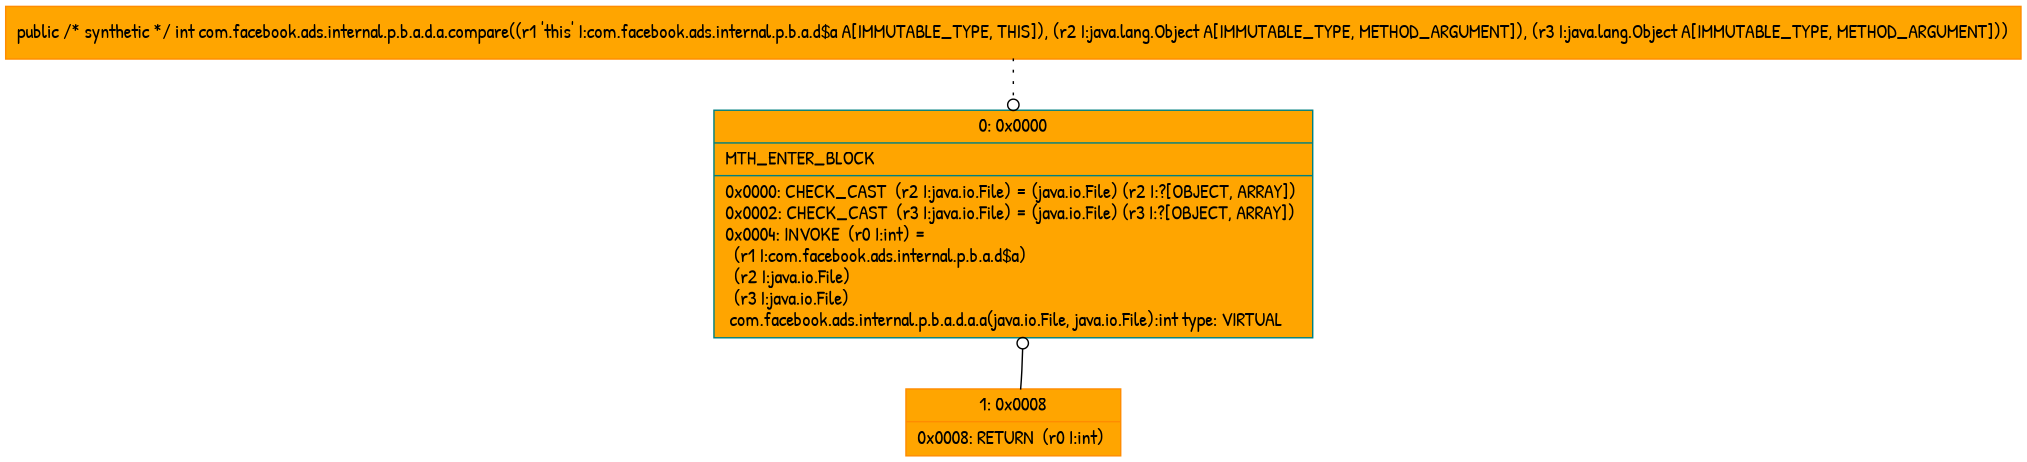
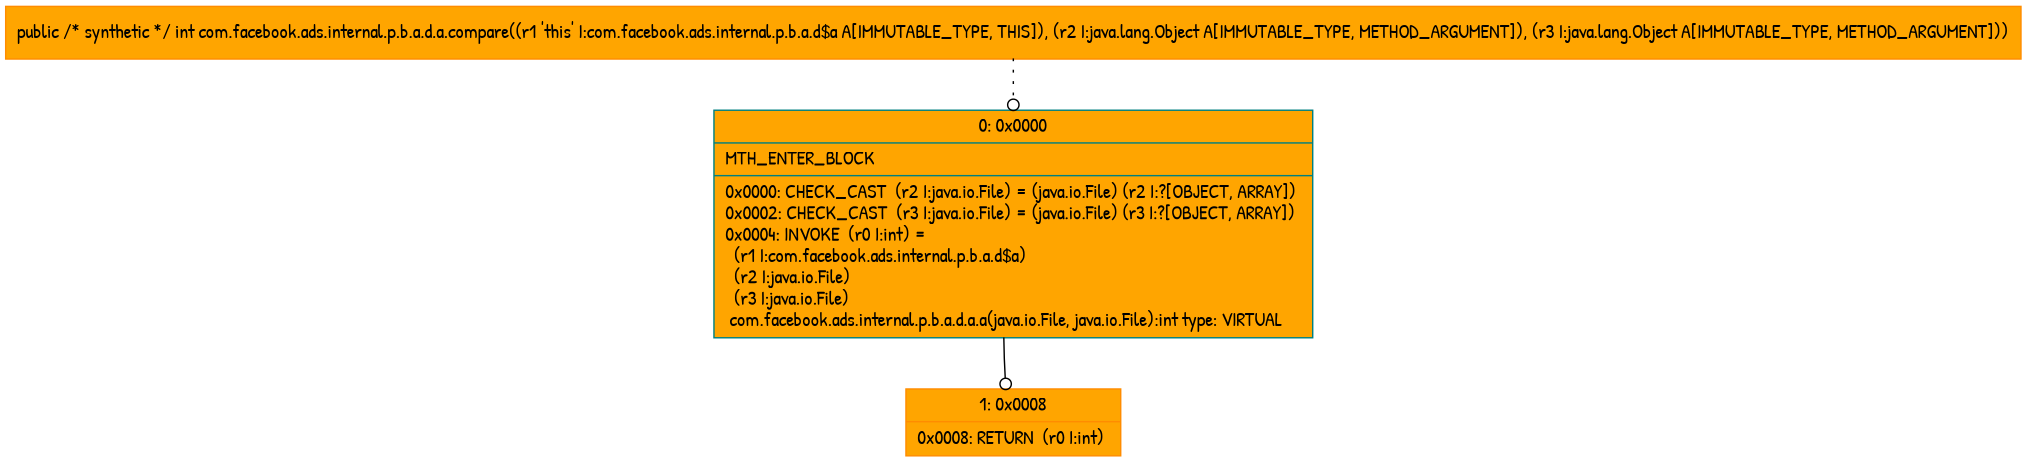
(1022, 369) -> (1004, 358)
